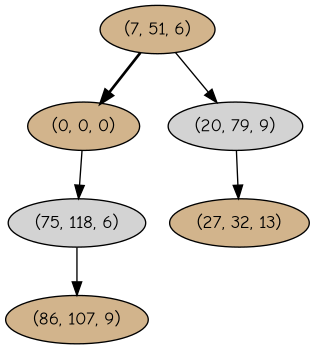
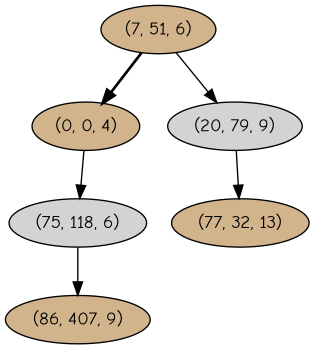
(84, 126) -> (86, 126)
(239, 223) -> (240, 223)
(77, 320) -> (78, 320)
